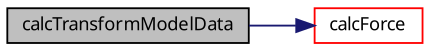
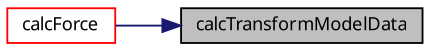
(272, 26) -> (139, 26)
